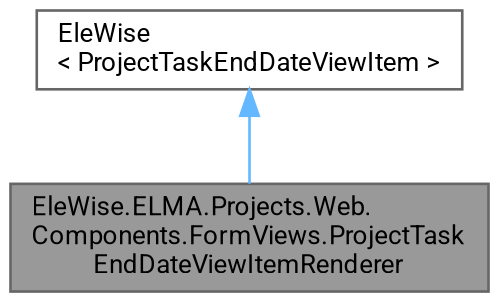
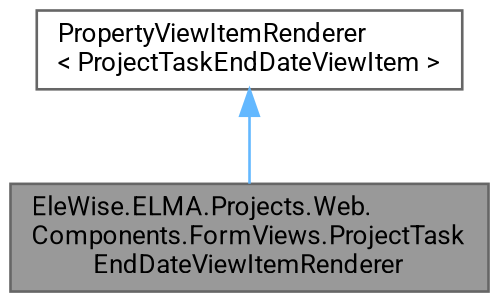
(250, 50) -> (250, 50)
